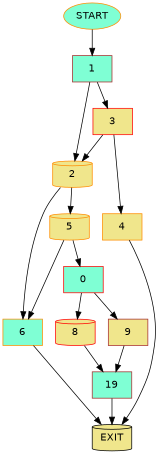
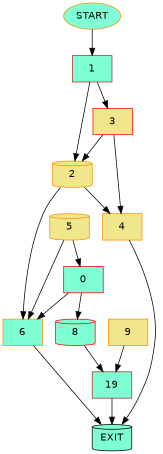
(71, 197) -> (95, 198)
(103, 303) -> (56, 304)
(75, 332) -> (75, 332)
(128, 332) -> (128, 332)
(112, 438) -> (112, 438)
